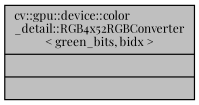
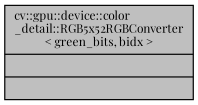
(100, 29) -> (99, 29)
